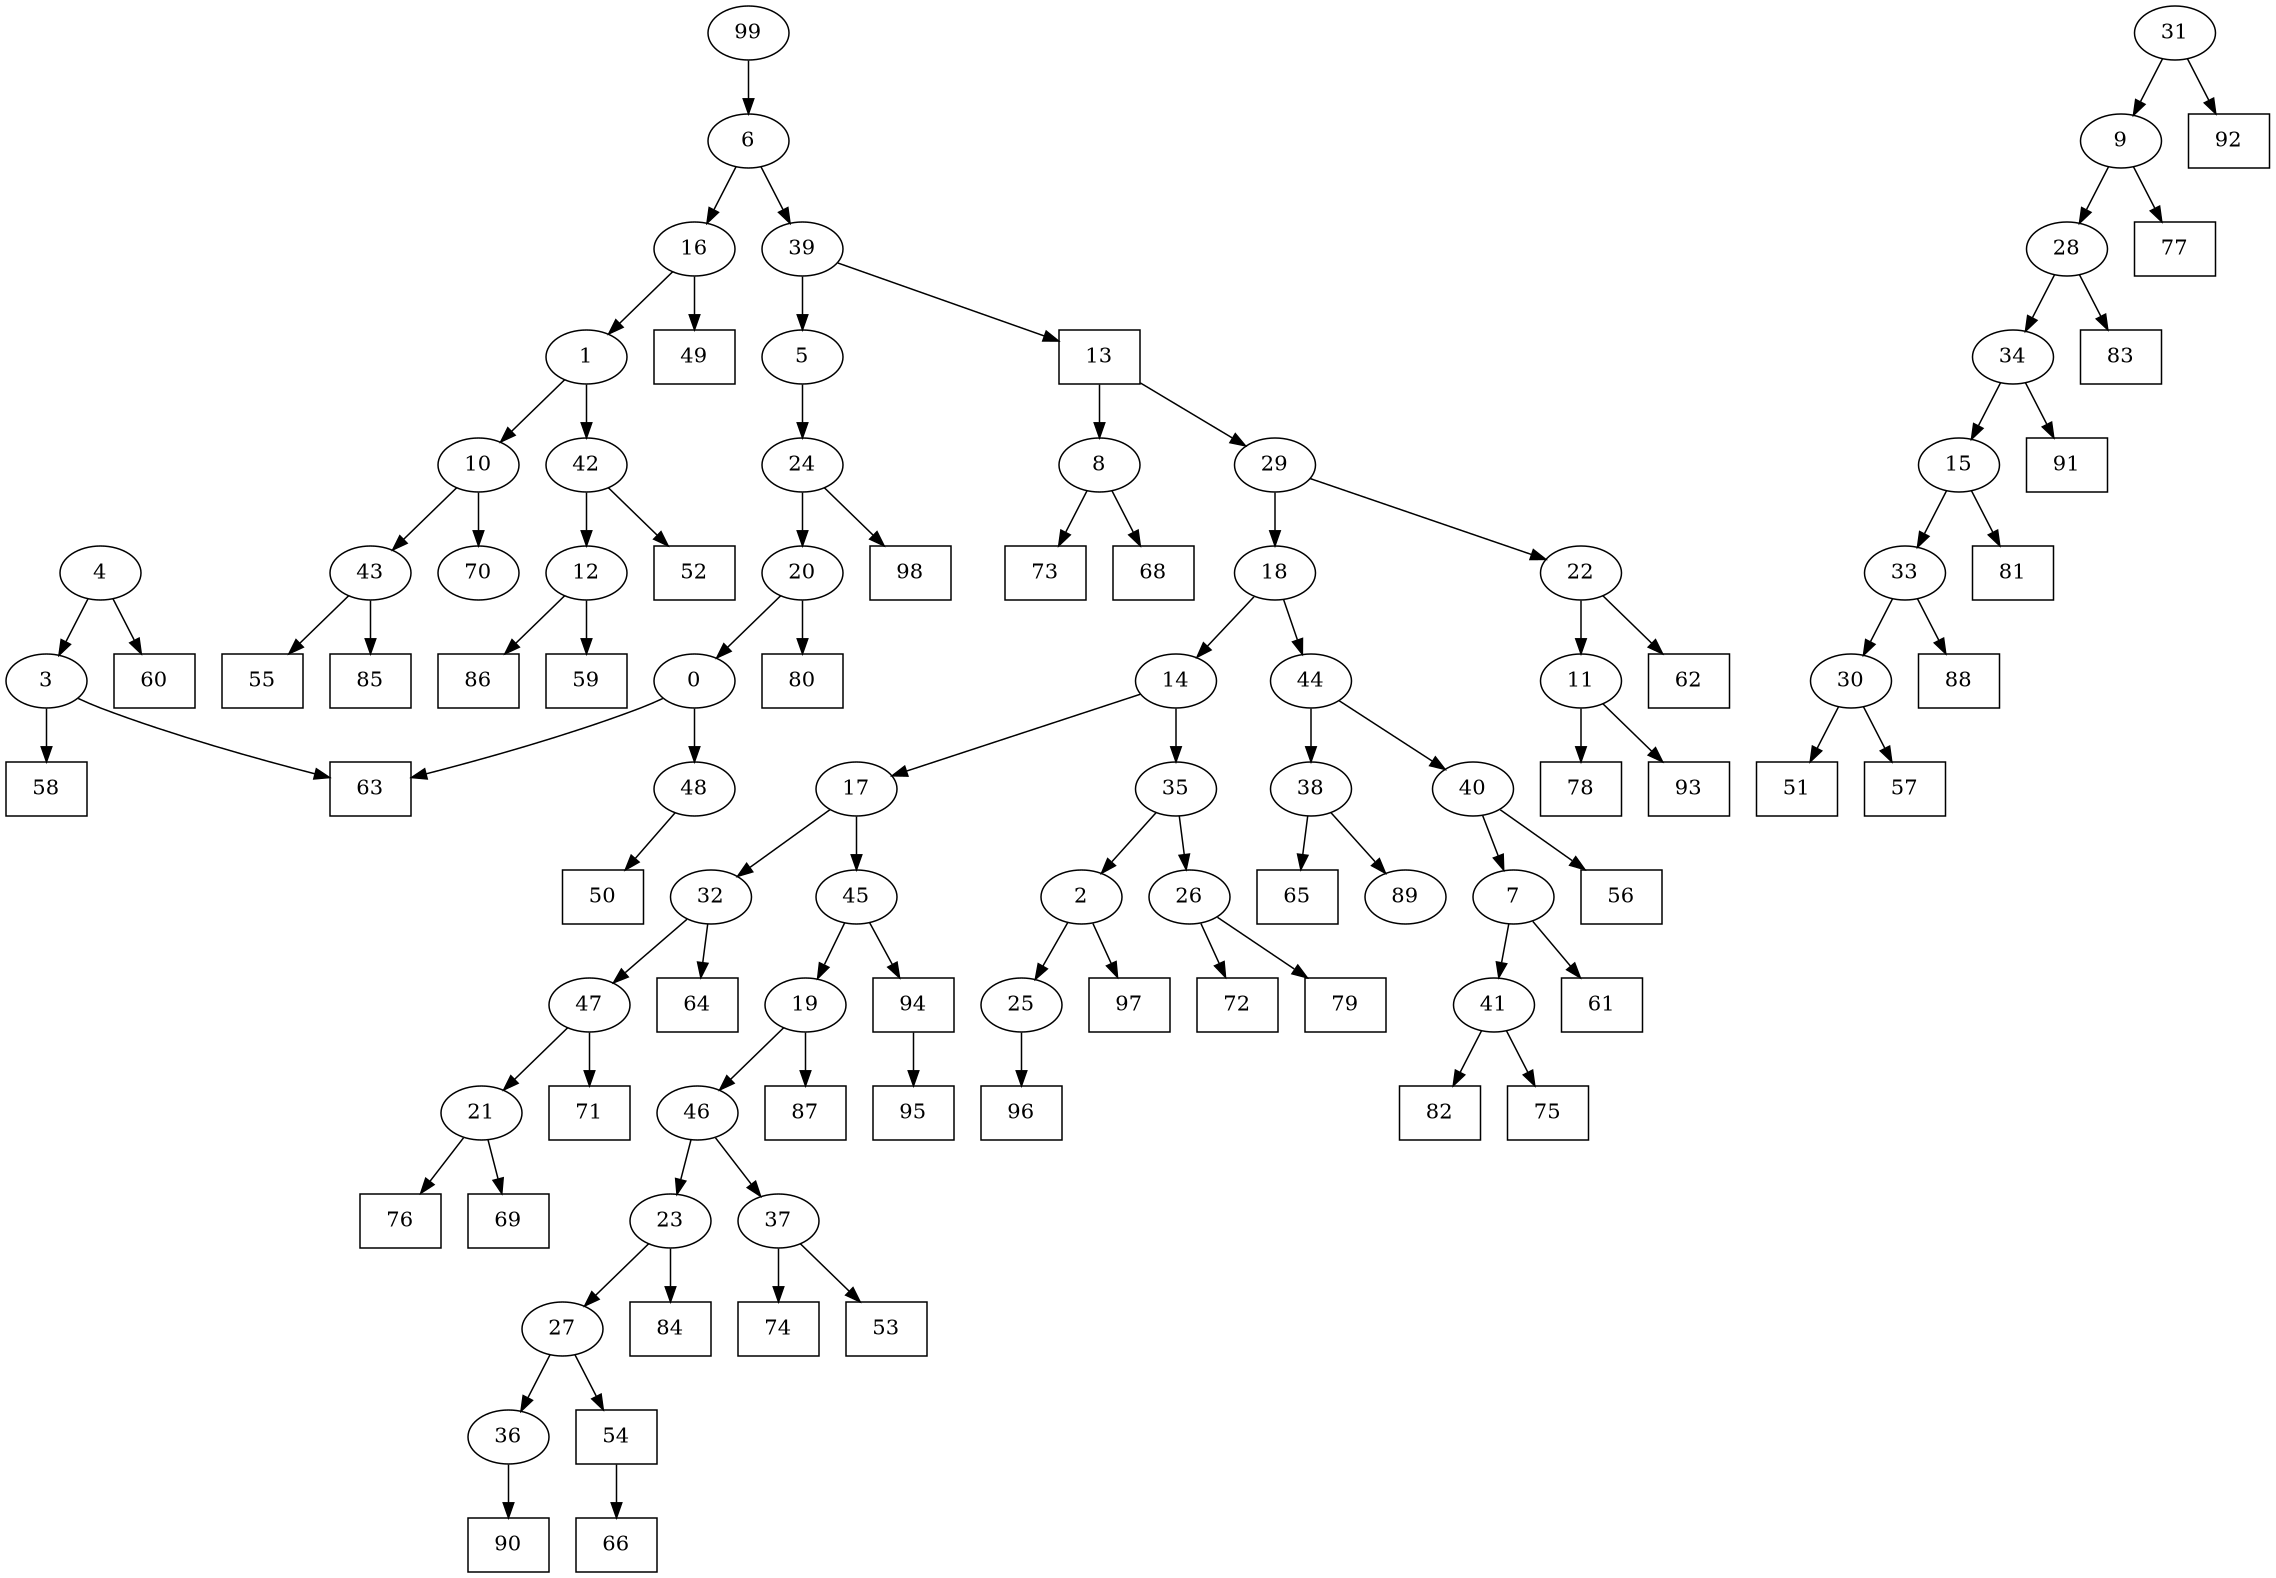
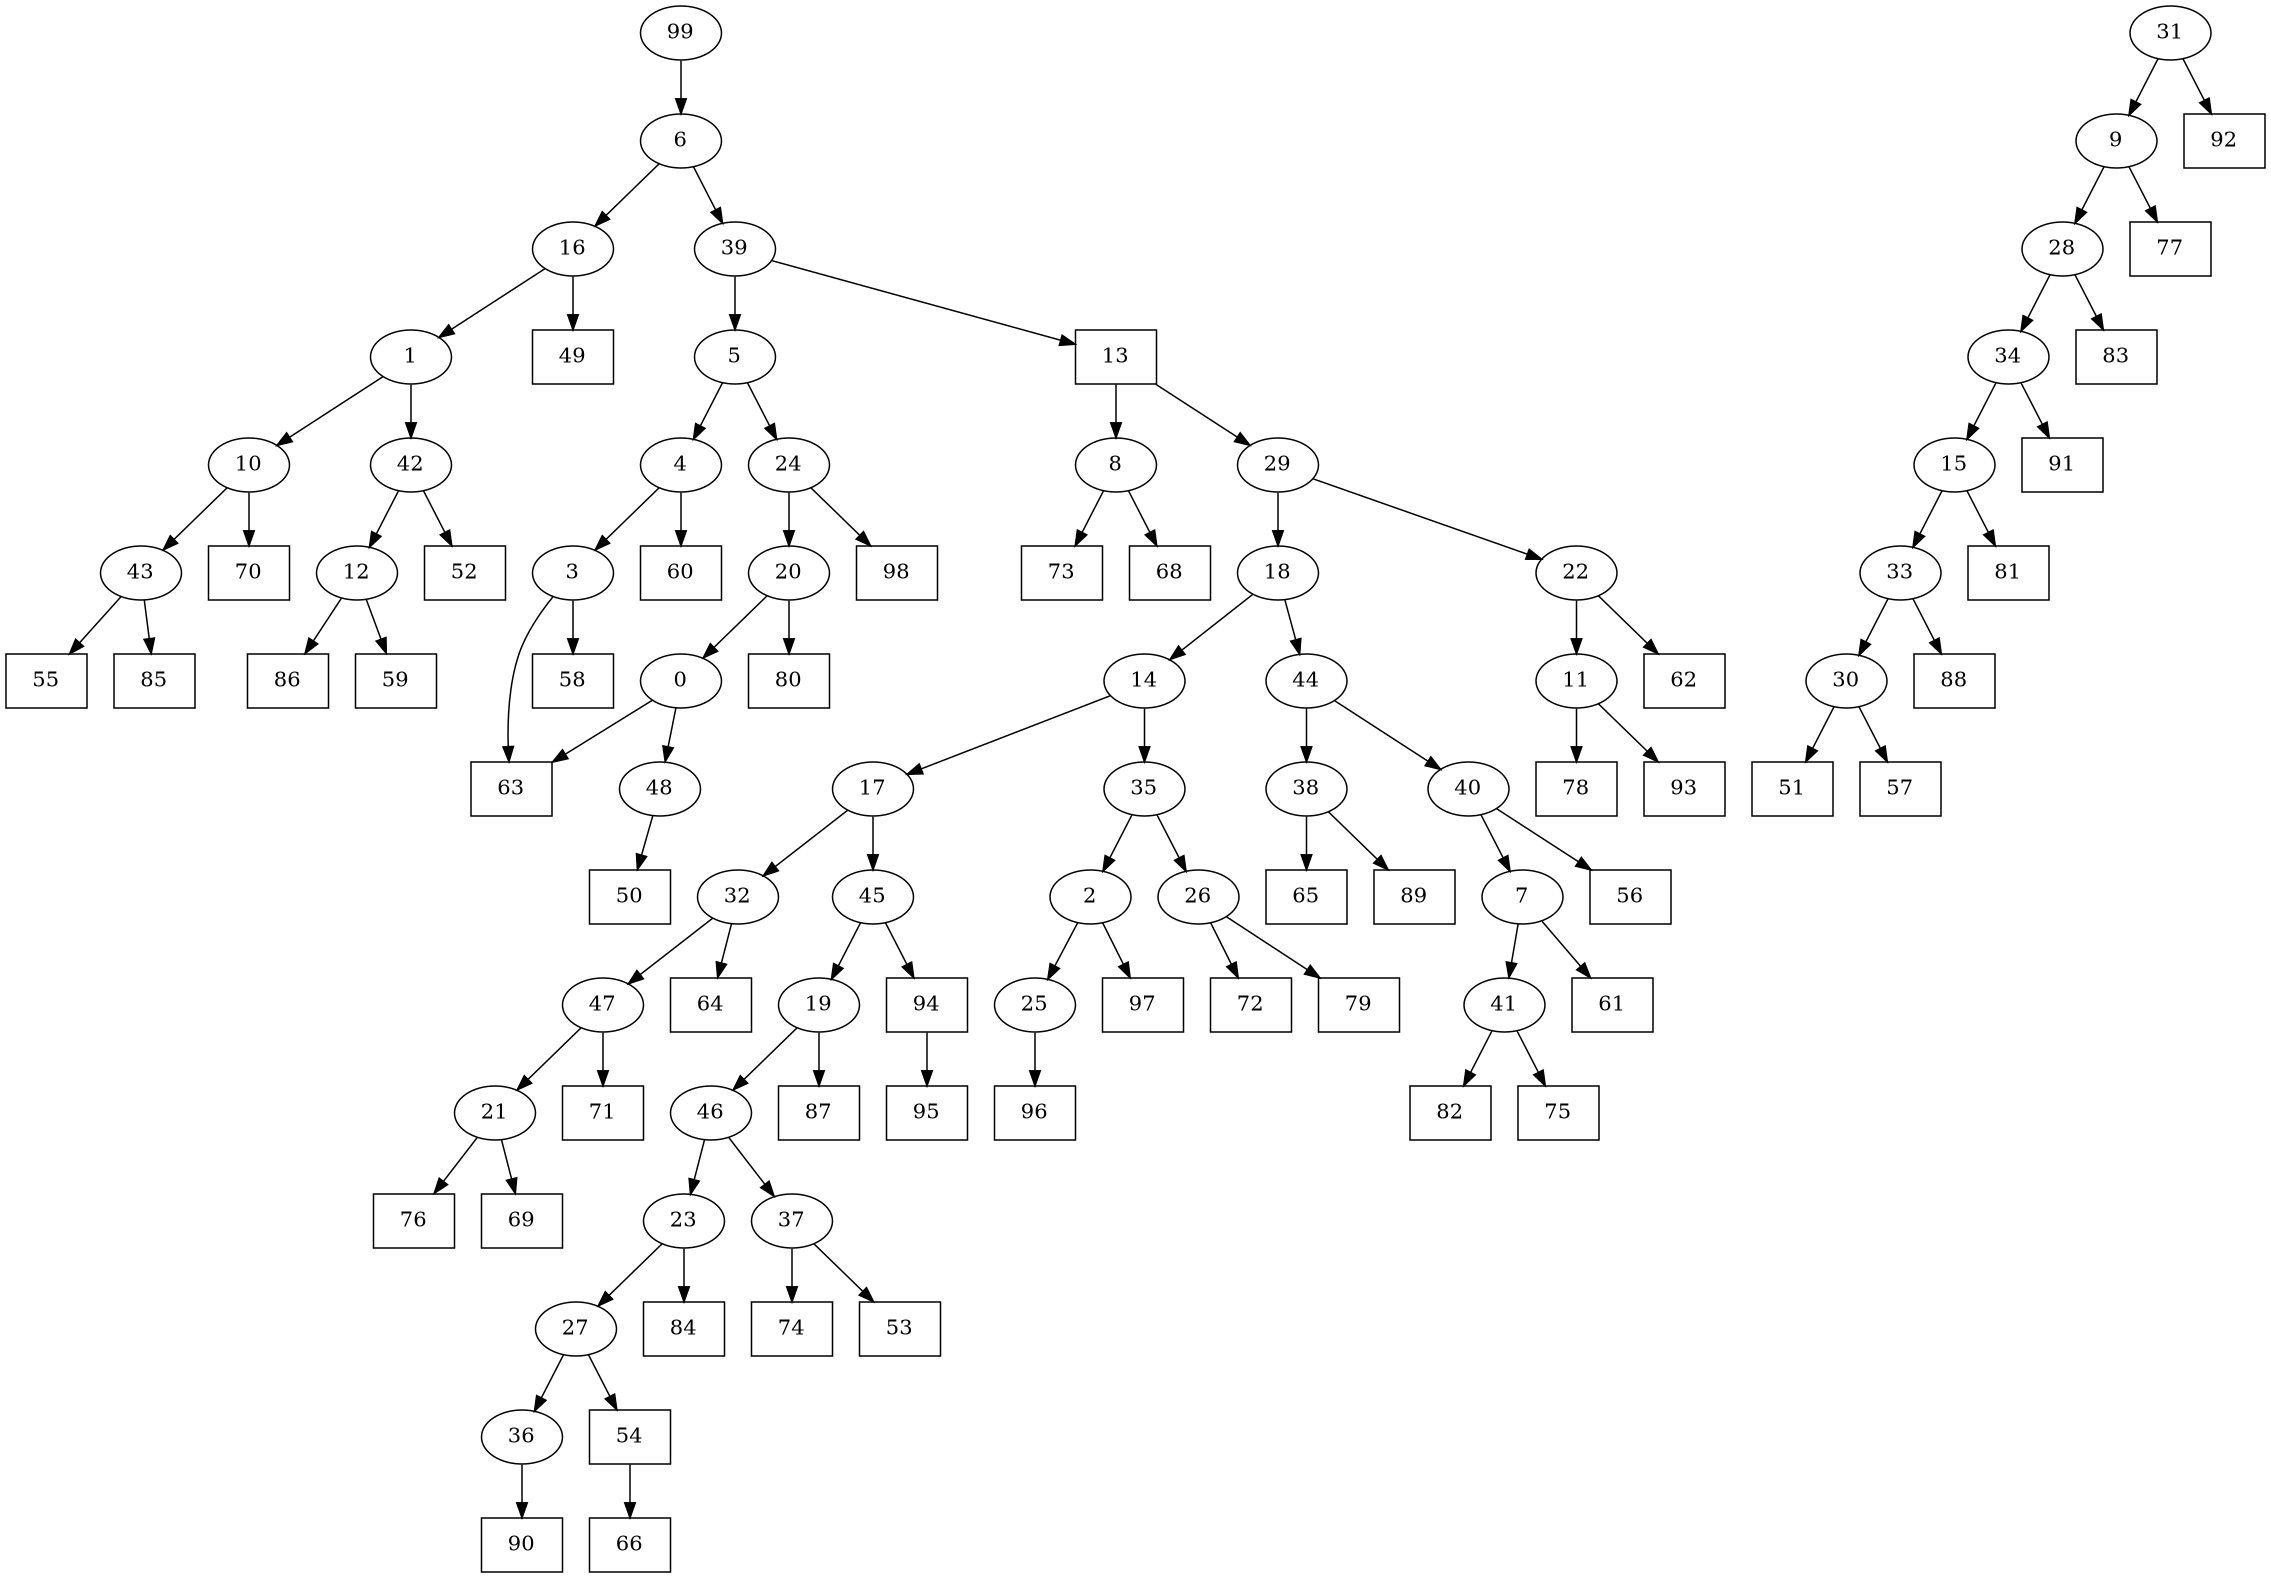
none -> (711, 404)
(478, 573) -> (249, 573)
(1406, 897) -> (1414, 897)
